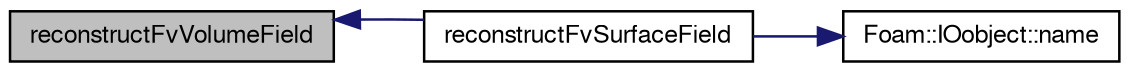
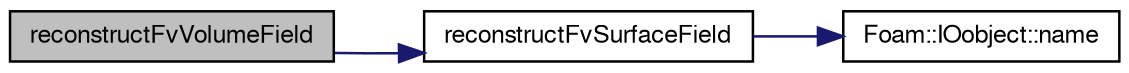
(392, 19) -> (367, 53)
